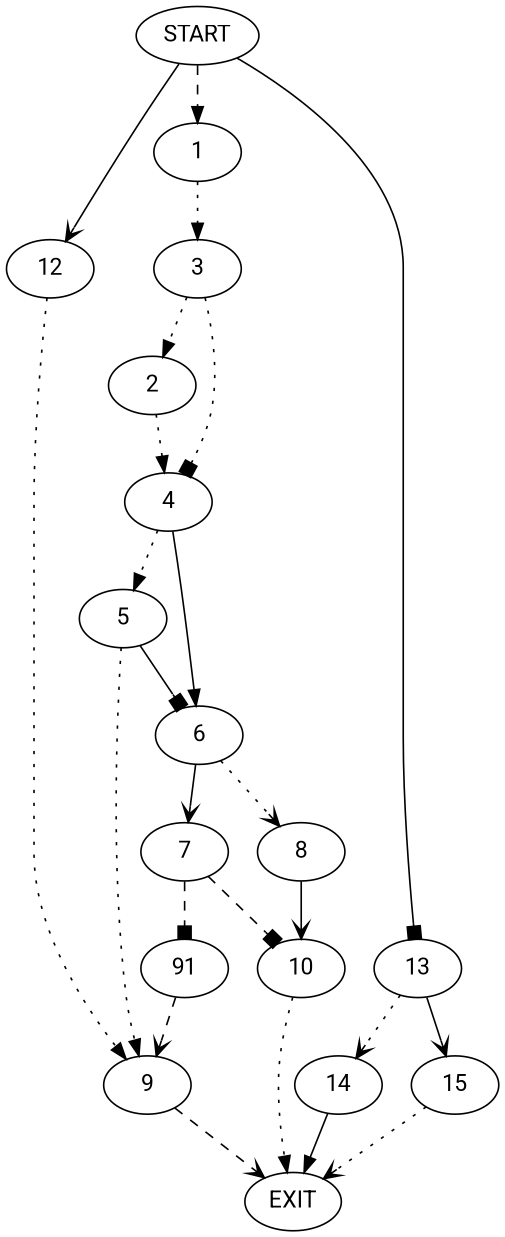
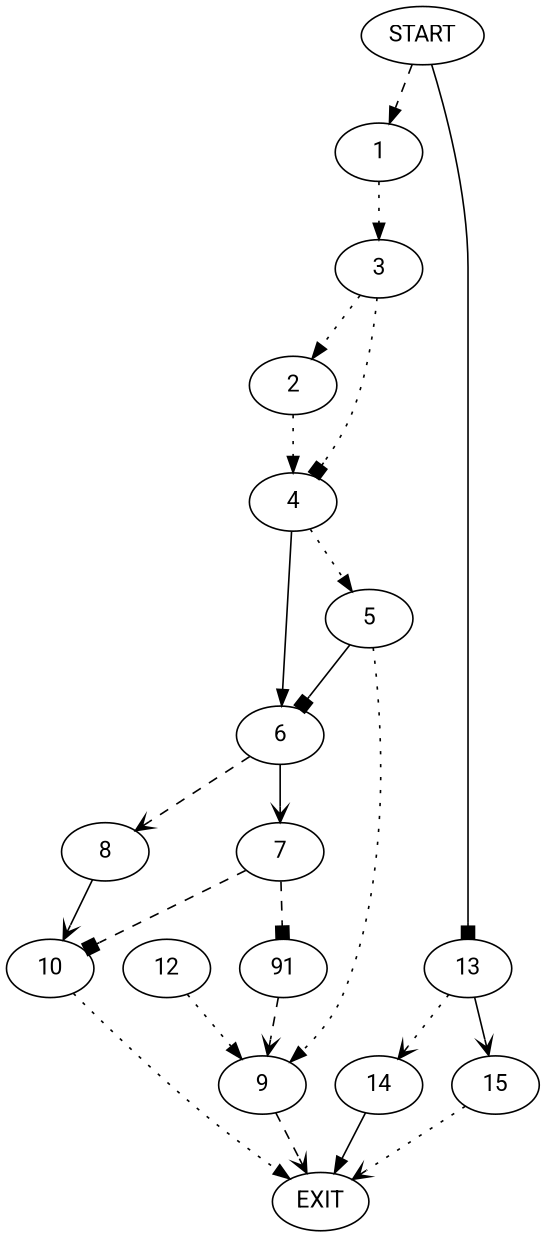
(125, 145) -> none
(245, 787) -> (199, 789)
